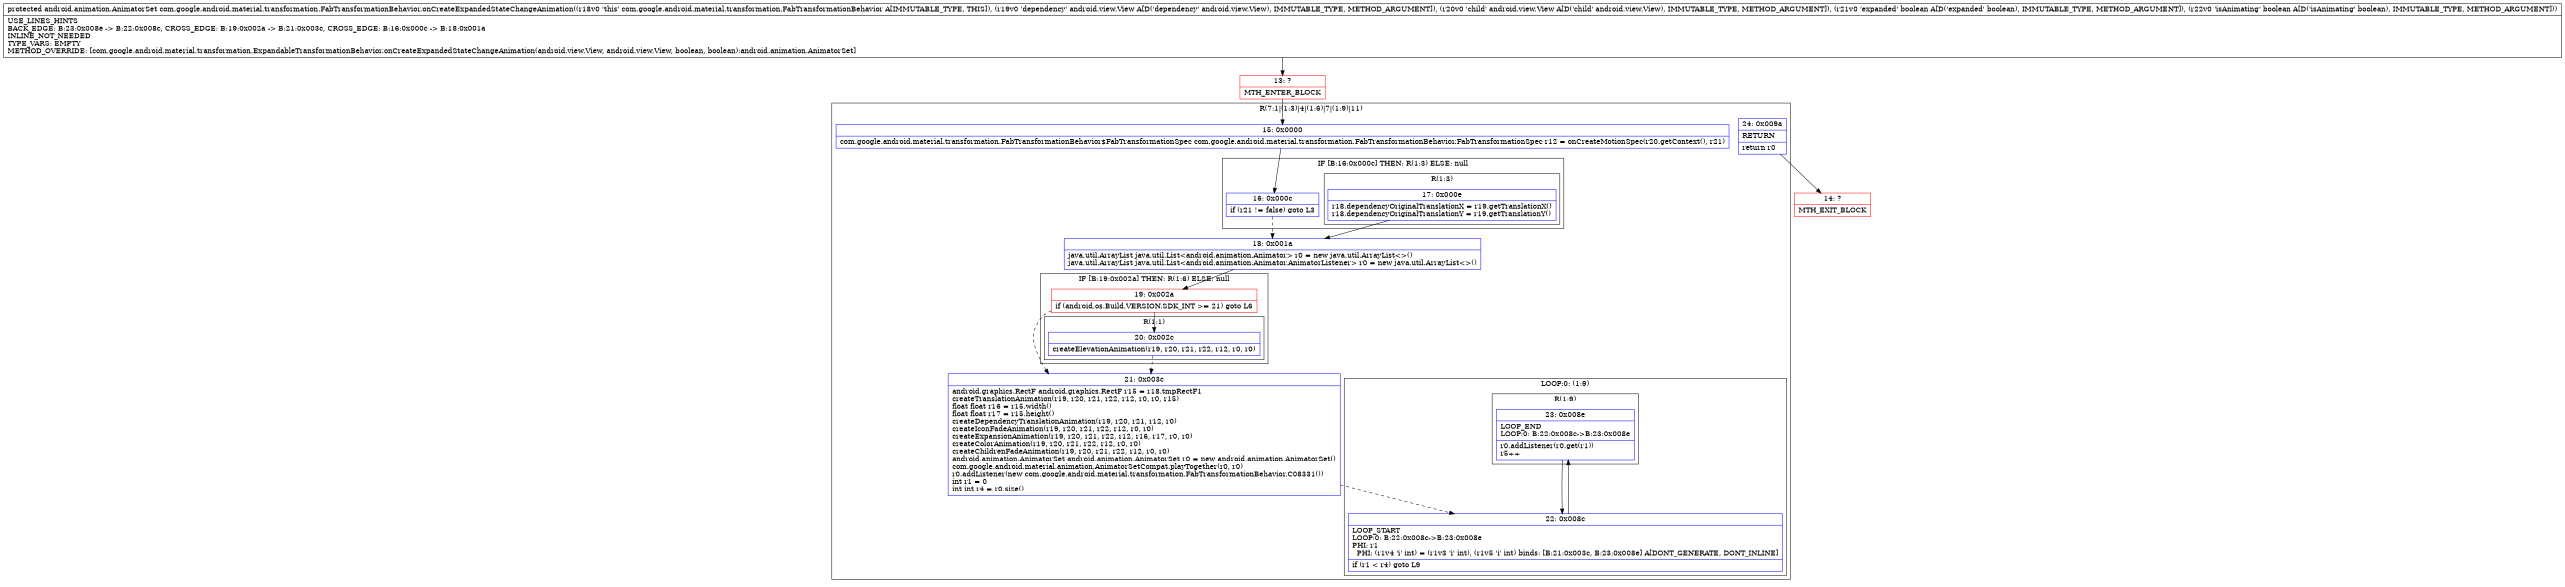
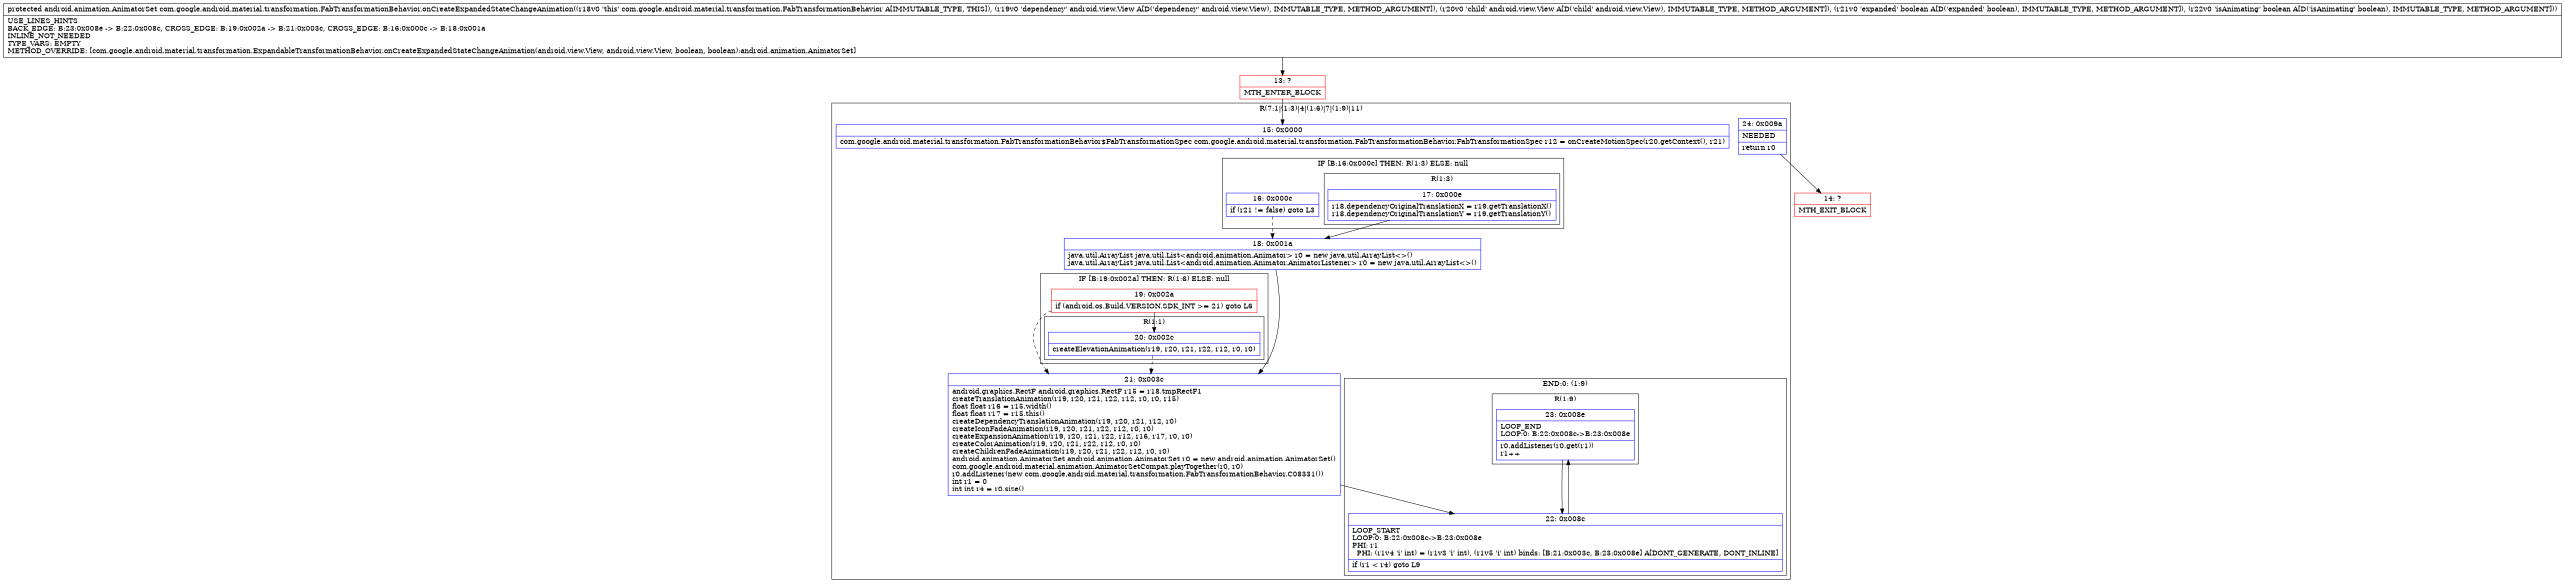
(1759, 136) -> (1759, 136)
(1278, 168) -> none
(1211, 278) -> (1279, 321)
(1565, 384) -> (1565, 384)
(1003, 414) -> (999, 414)
(1510, 454) -> (1510, 454)
(1395, 499) -> (1395, 499)
